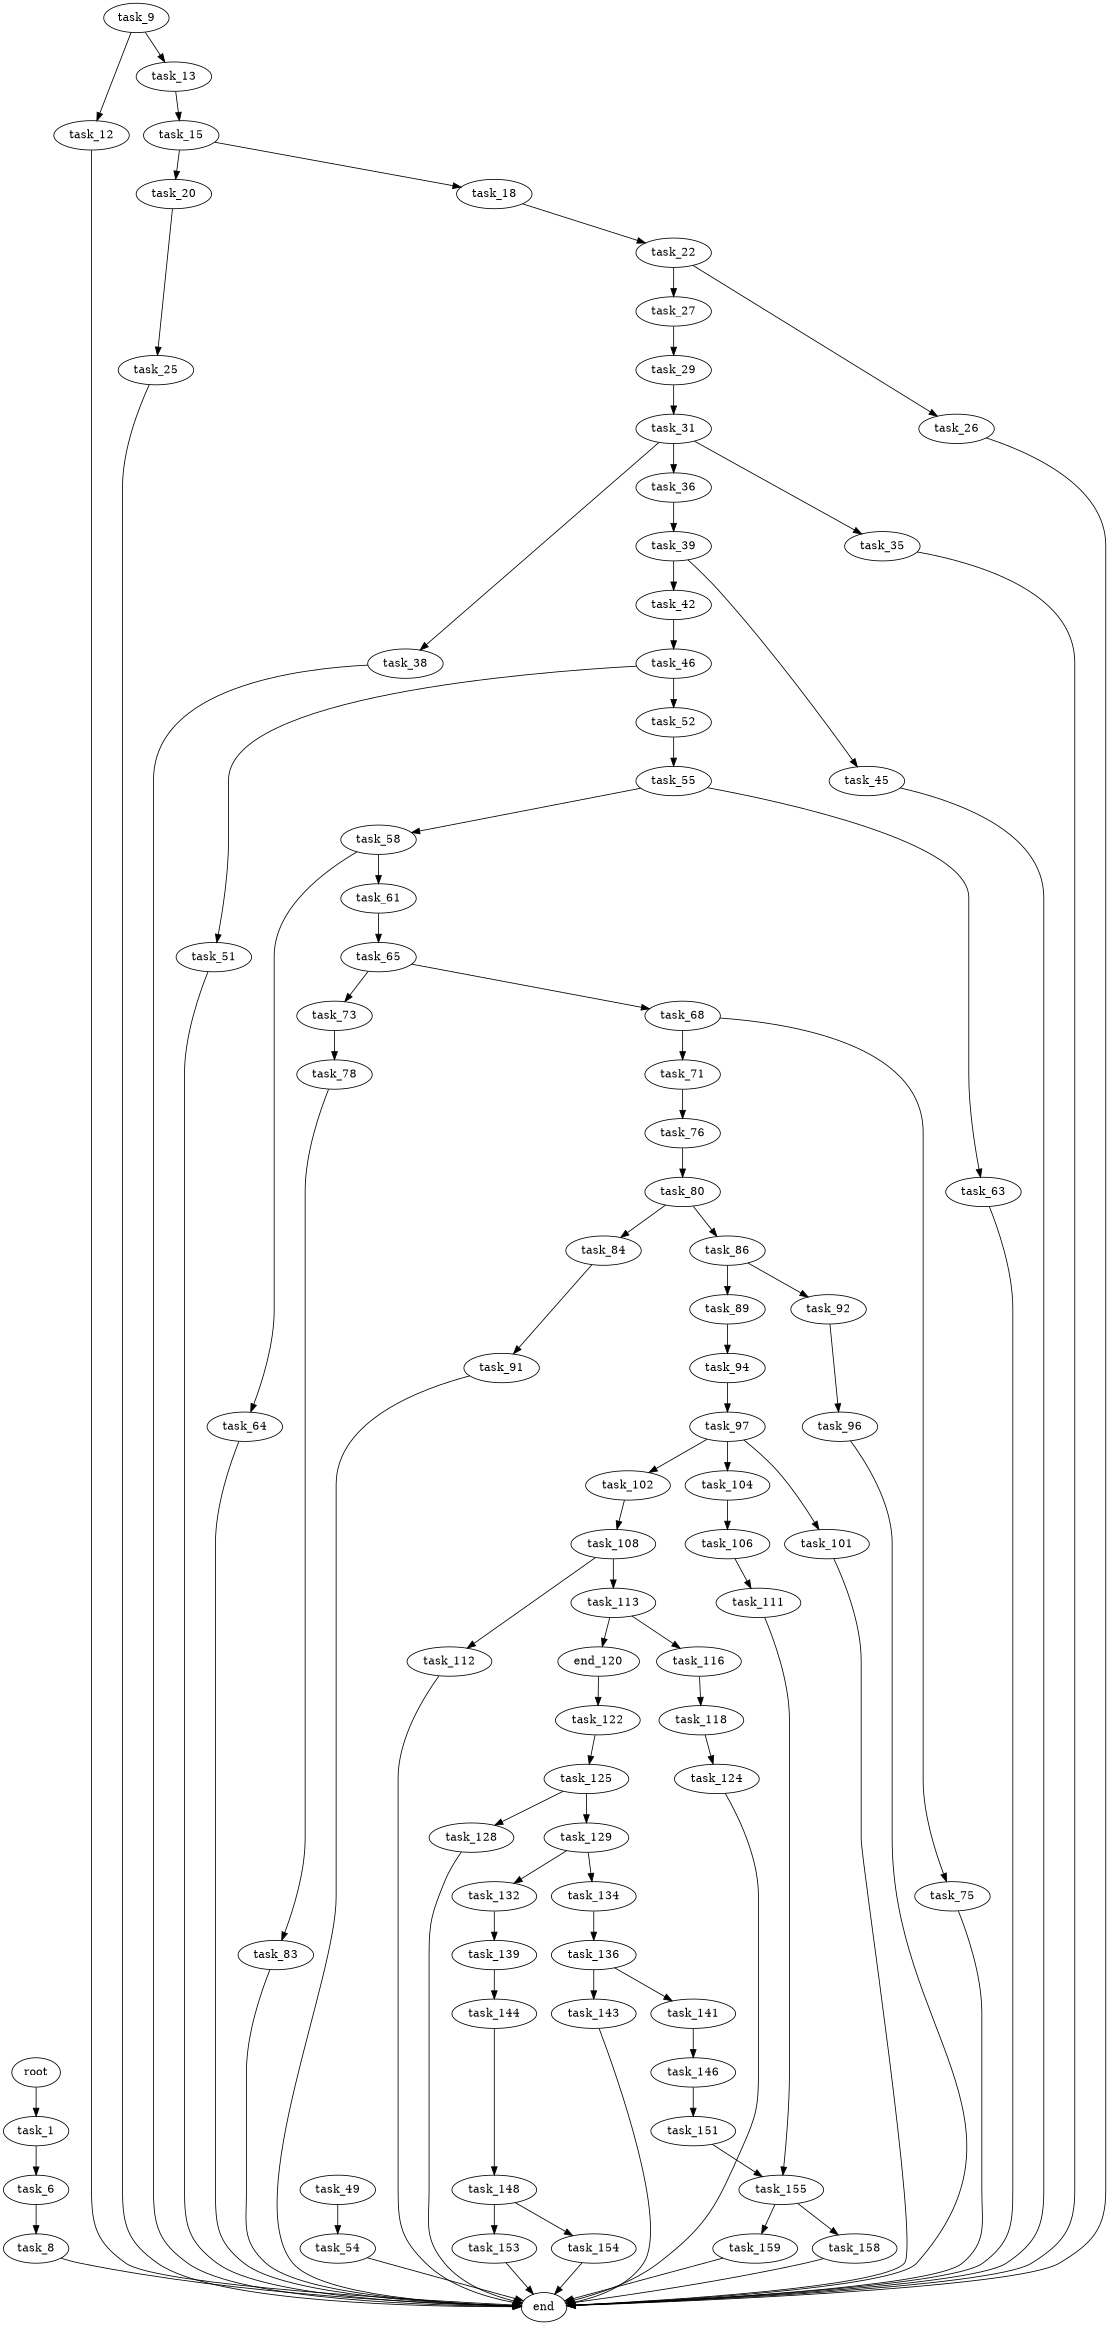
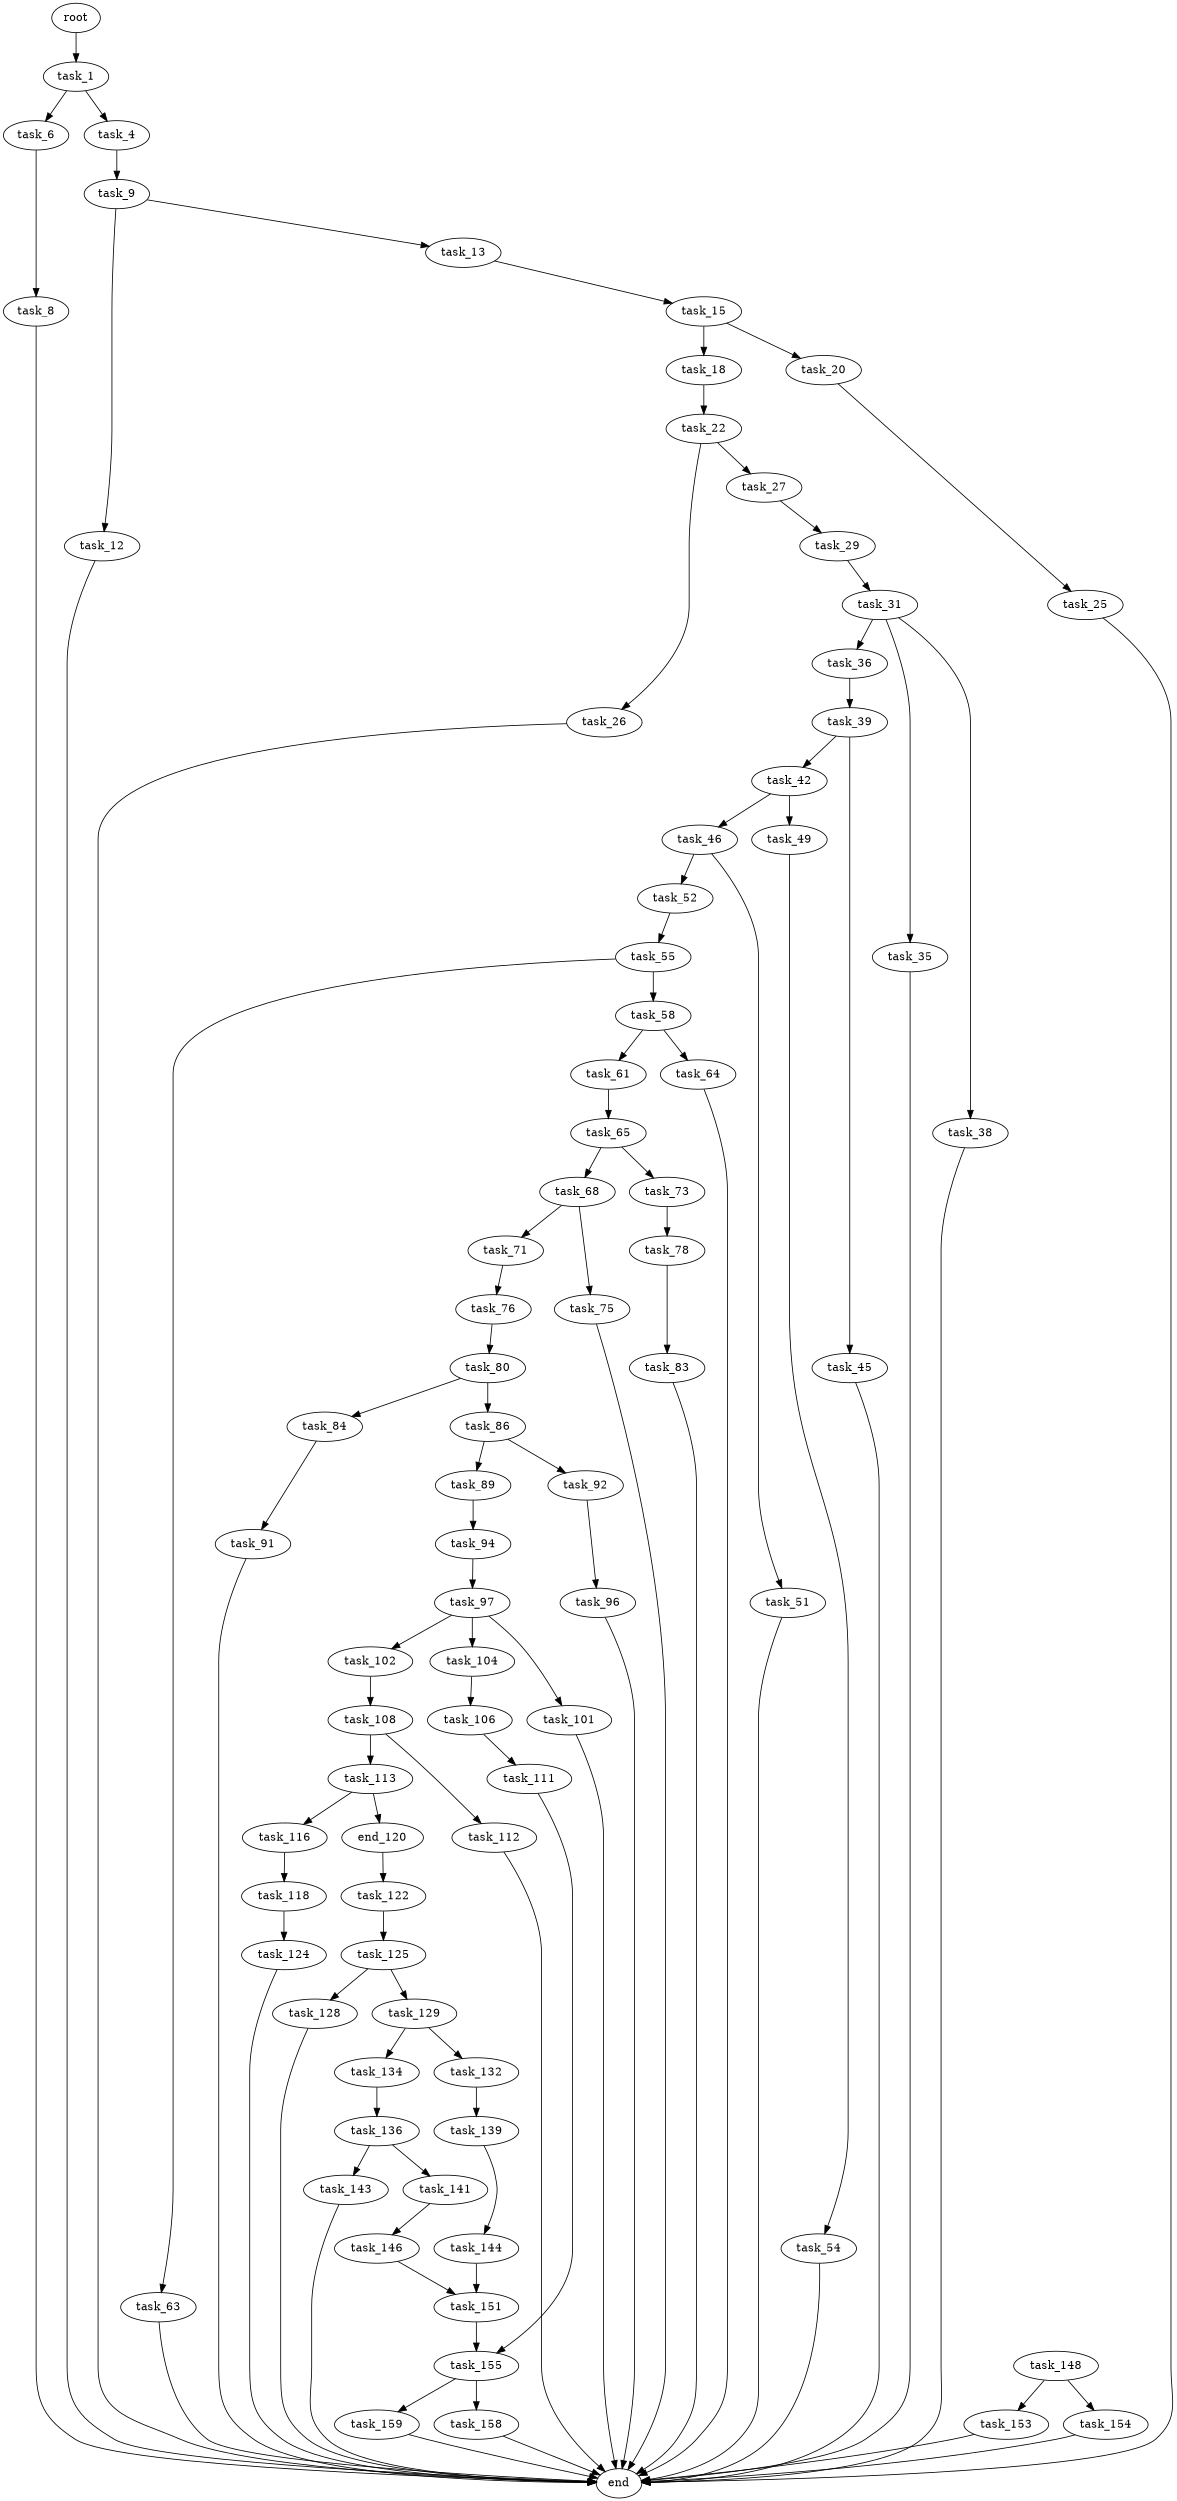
none -> (117, 135)
none -> (789, 806)
(494, 2098) -> (476, 2274)
